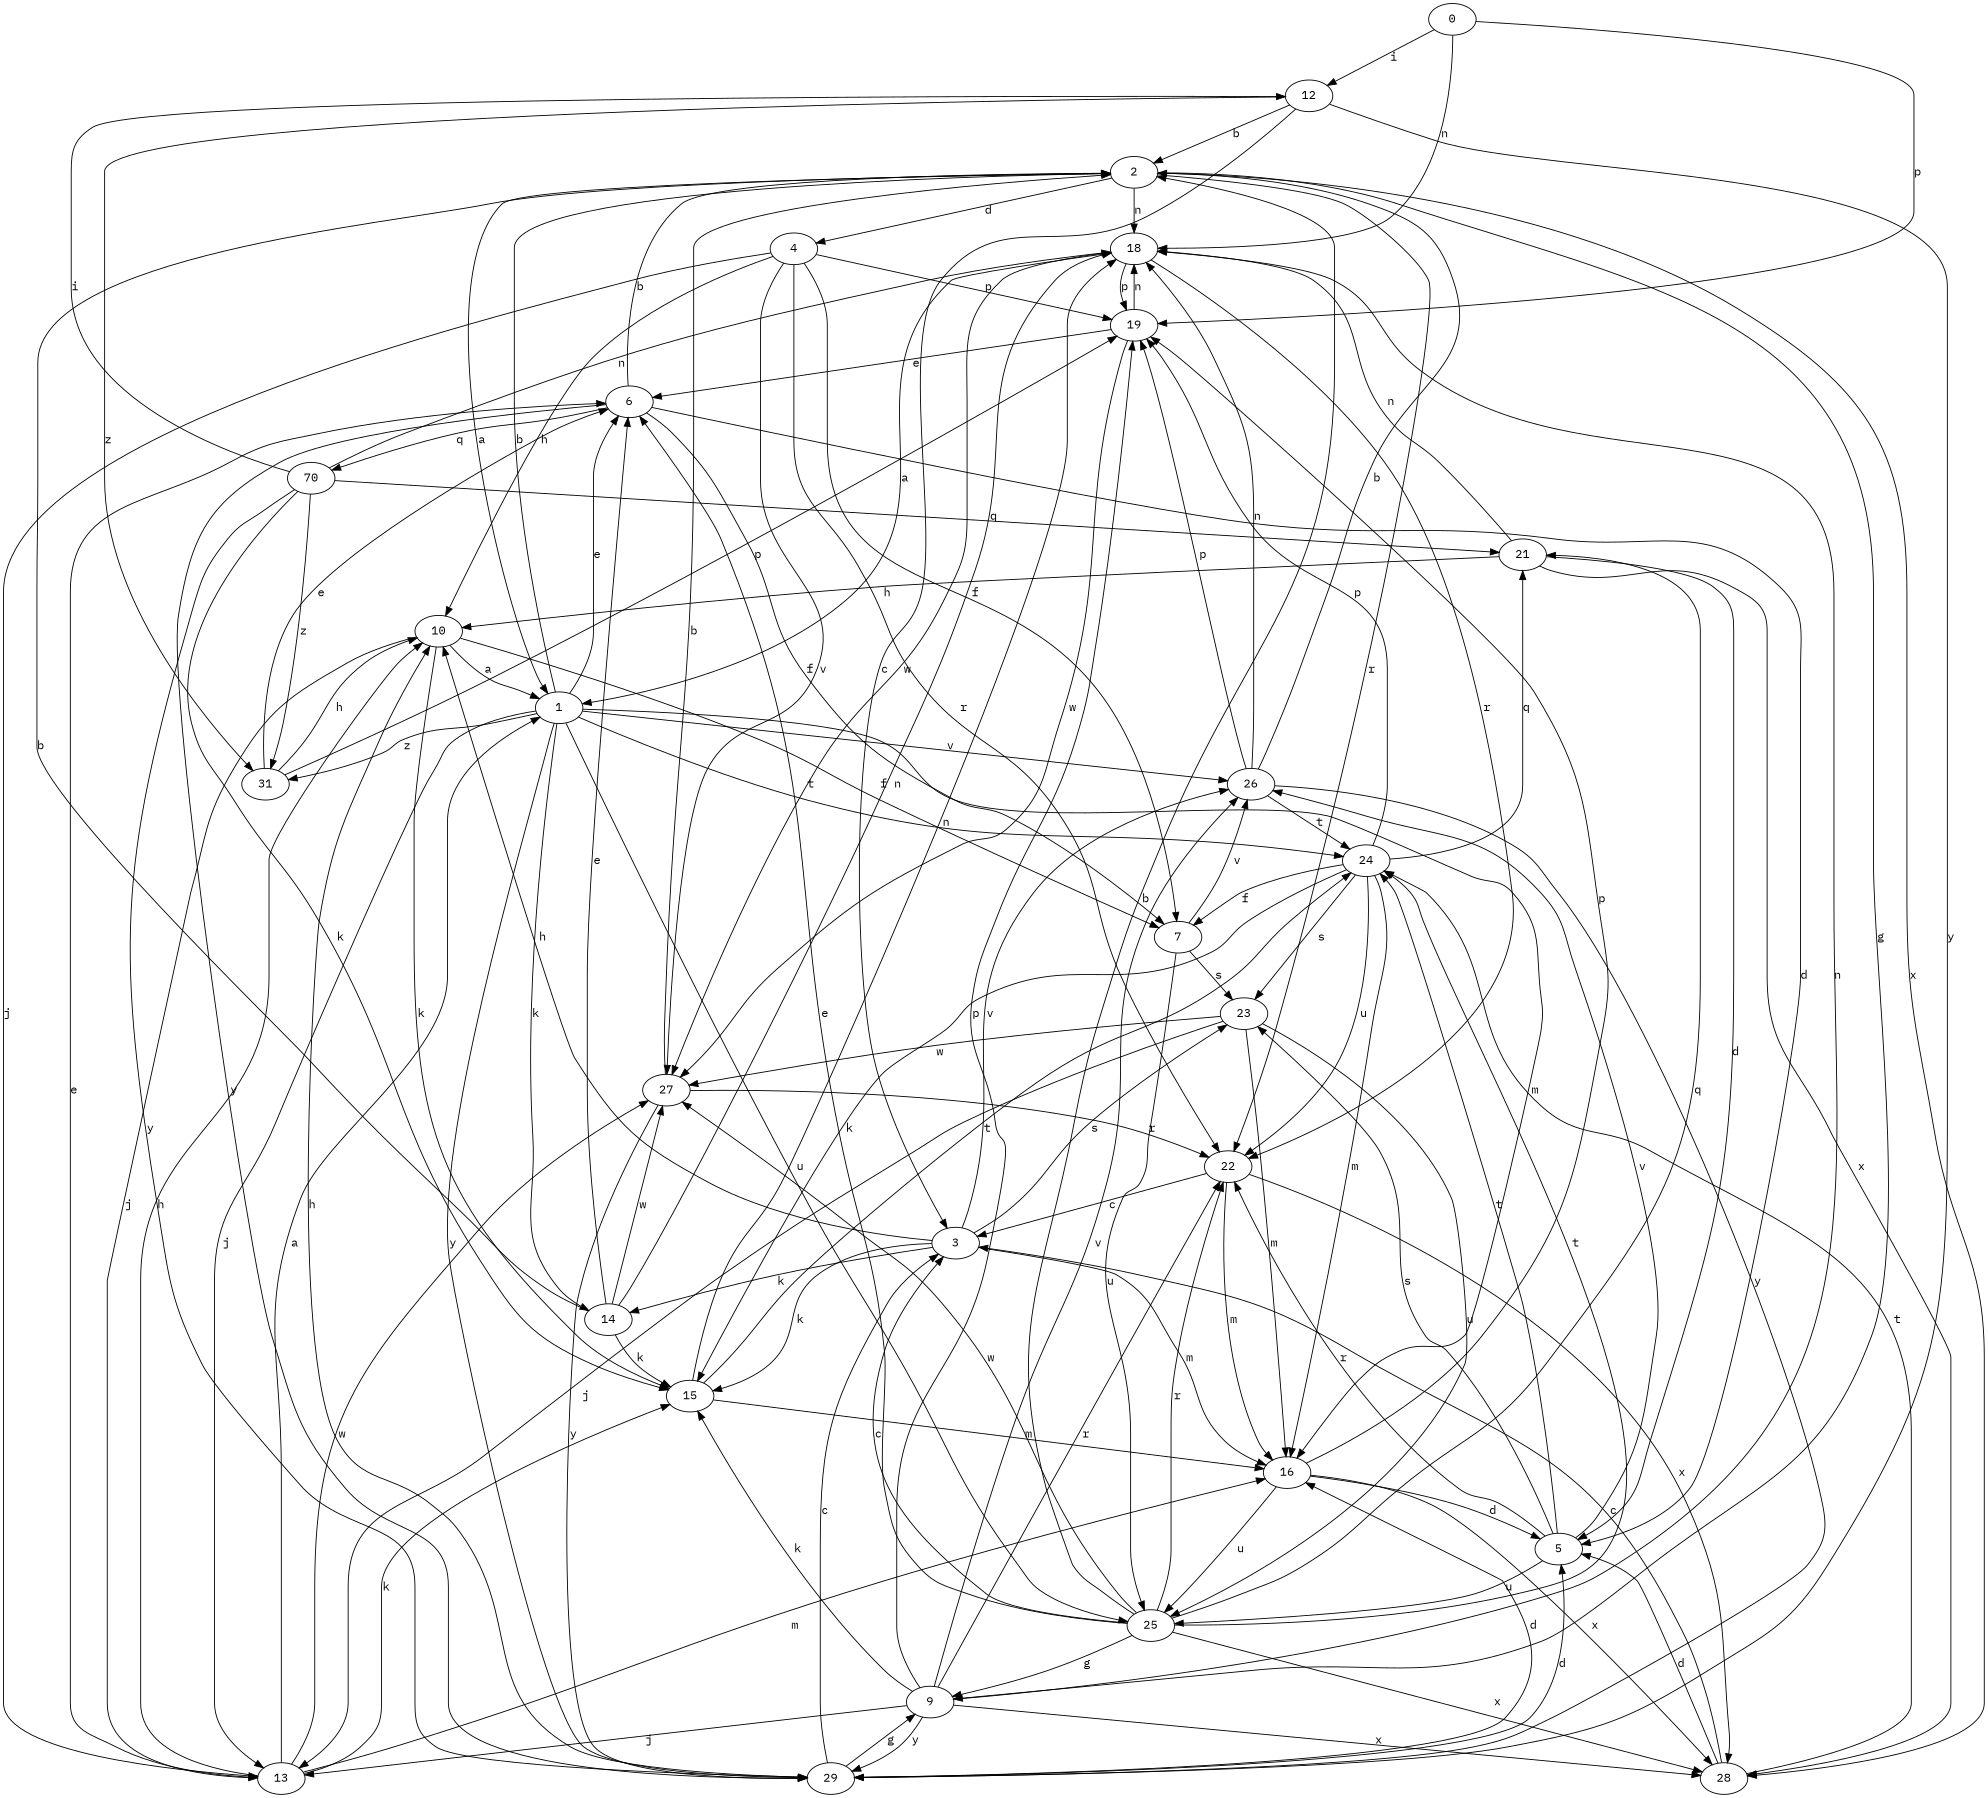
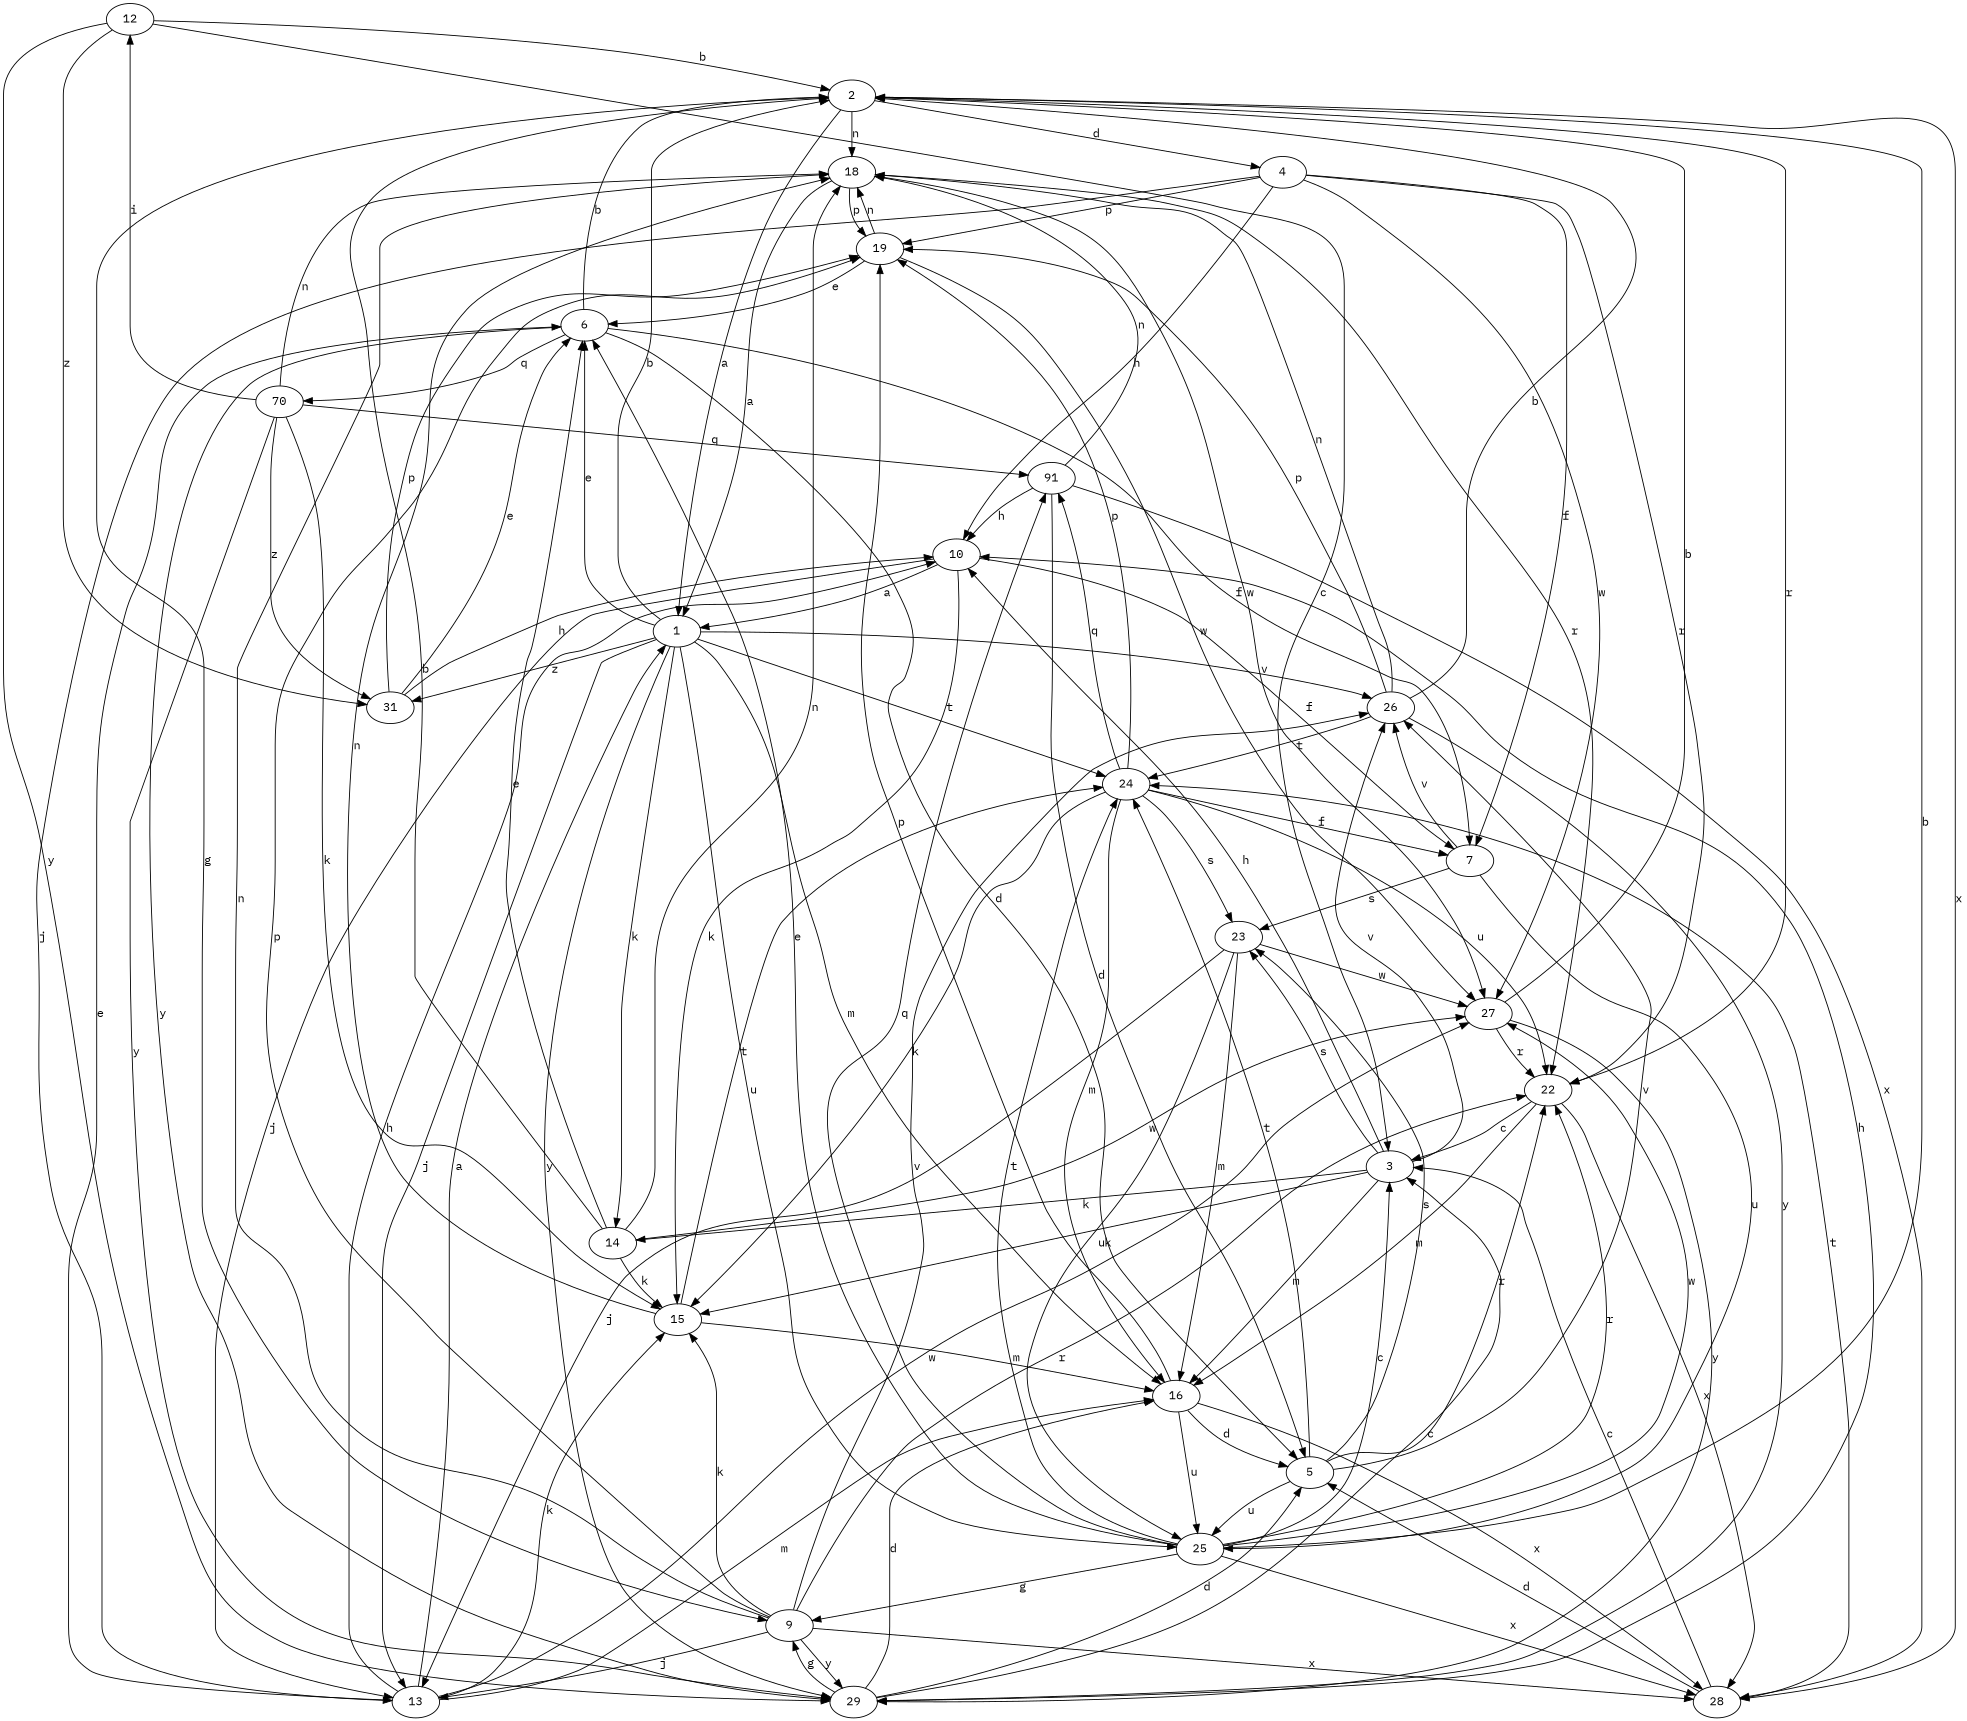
(1452, 19) -> none
(1523, 555) -> (1051, 478)
(823, 669) -> (1602, 593)
